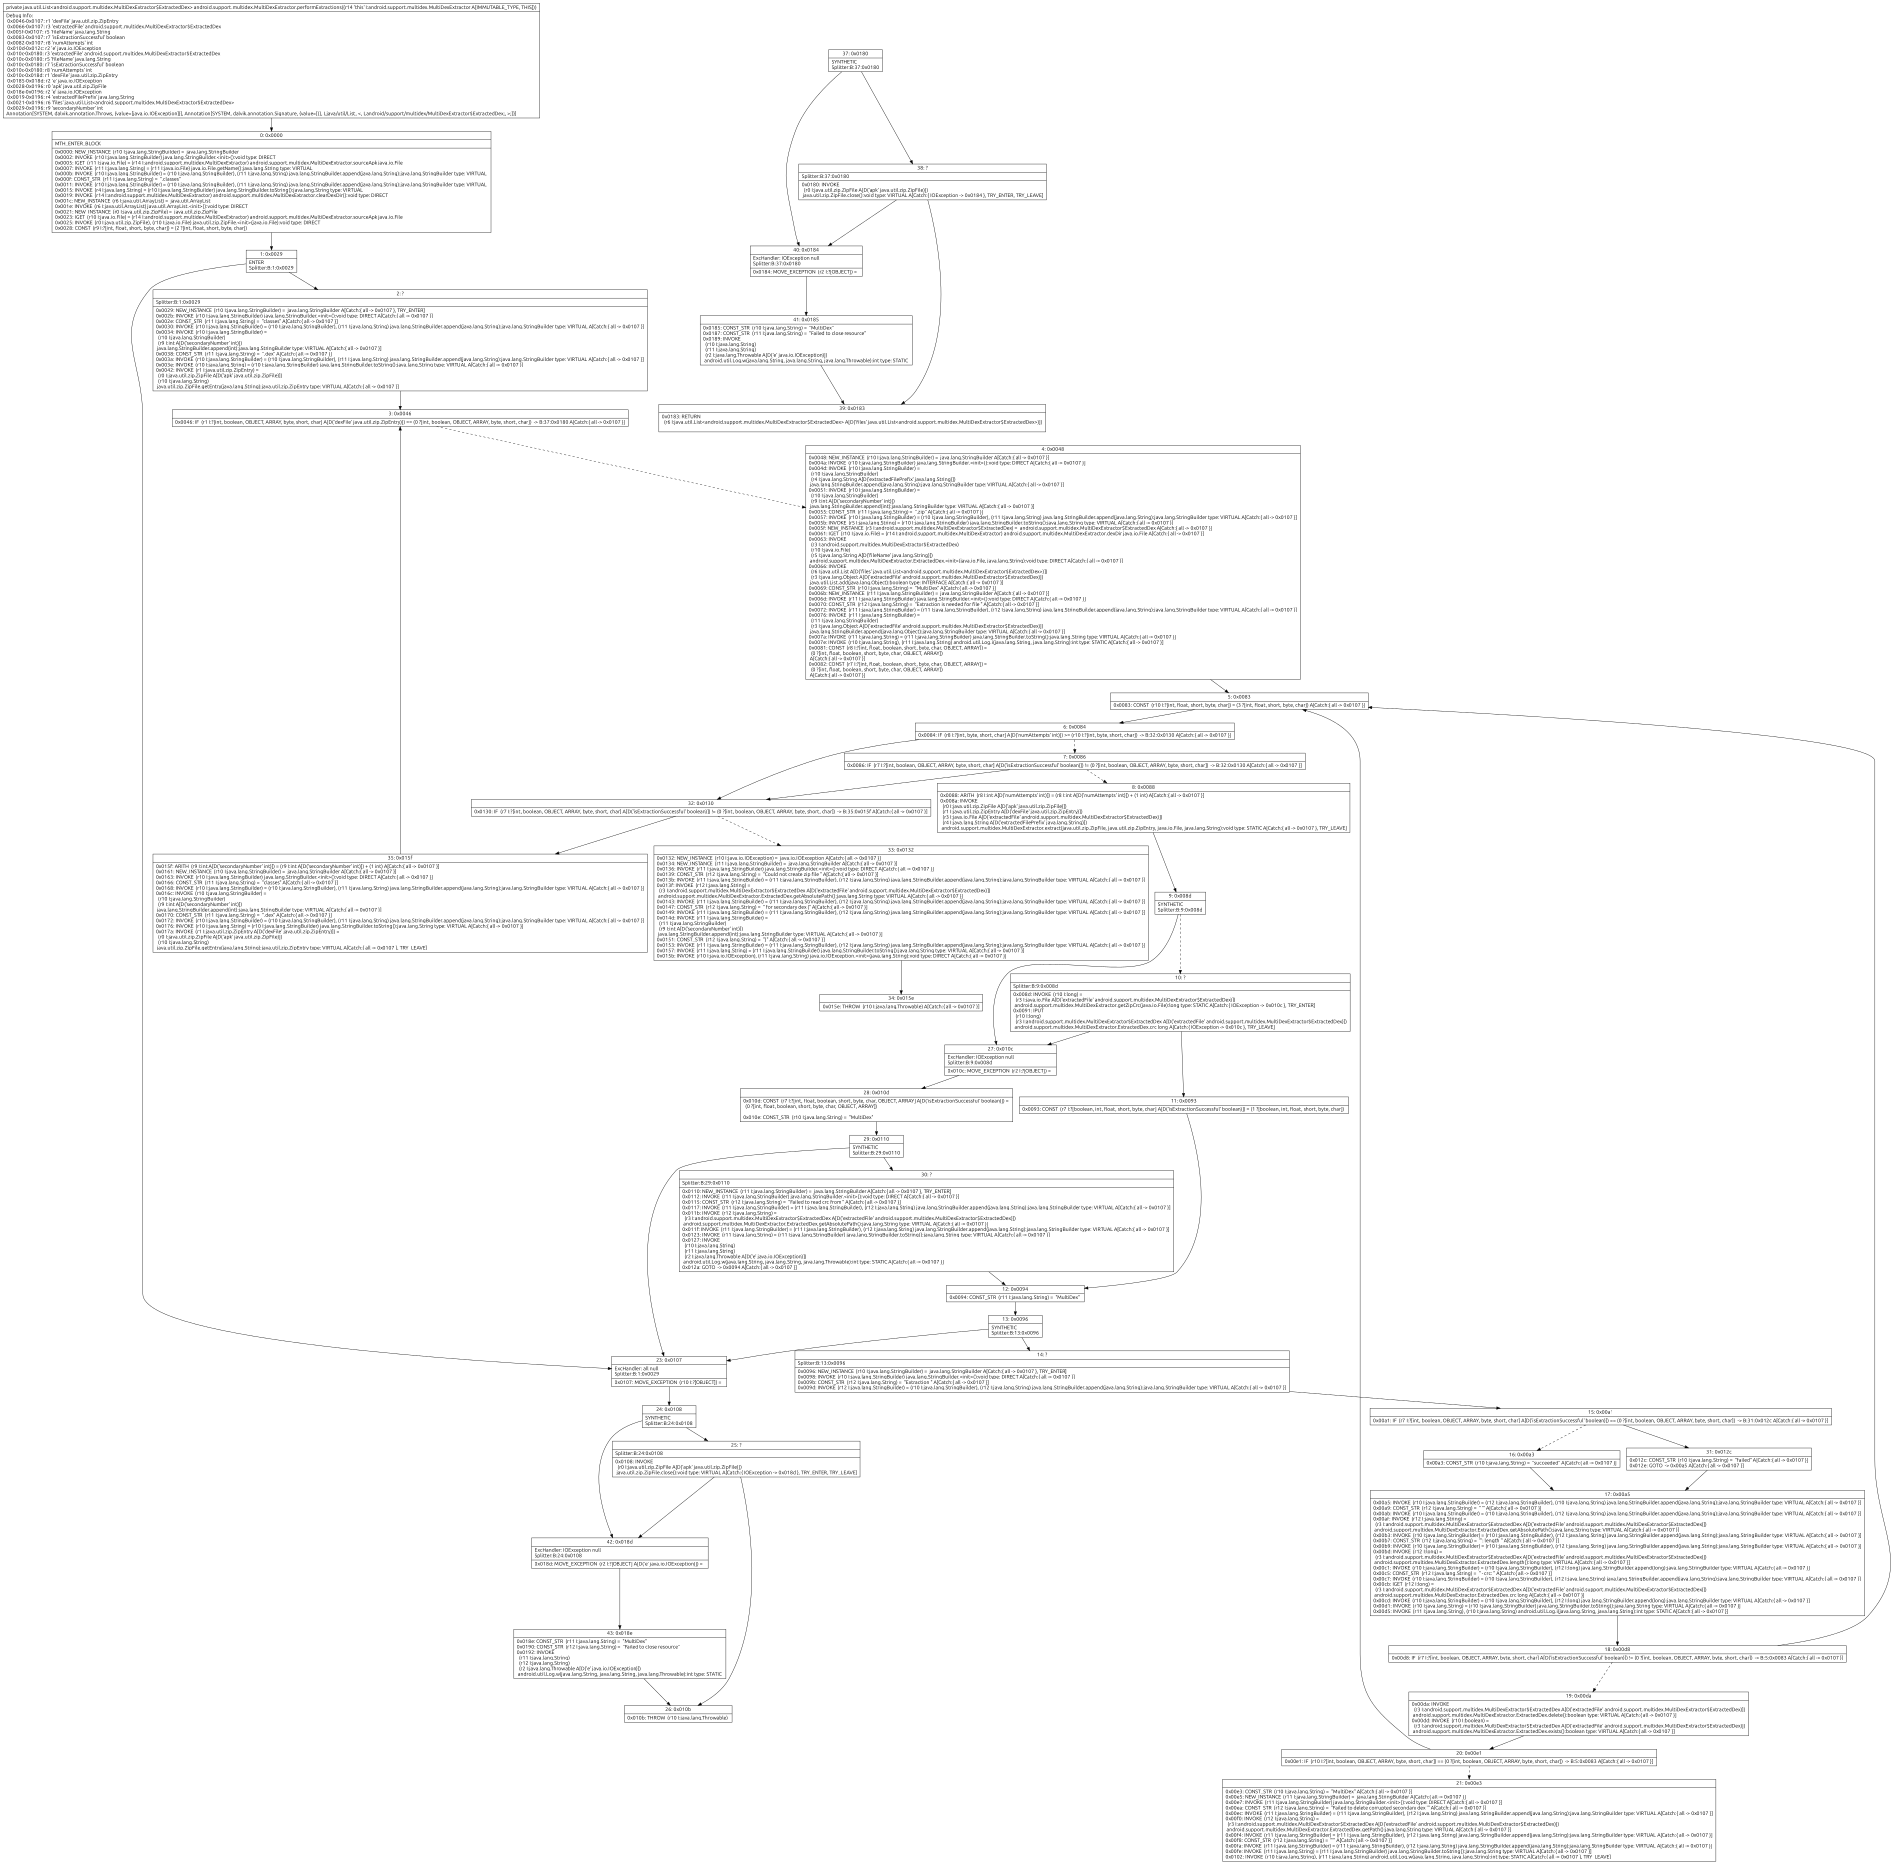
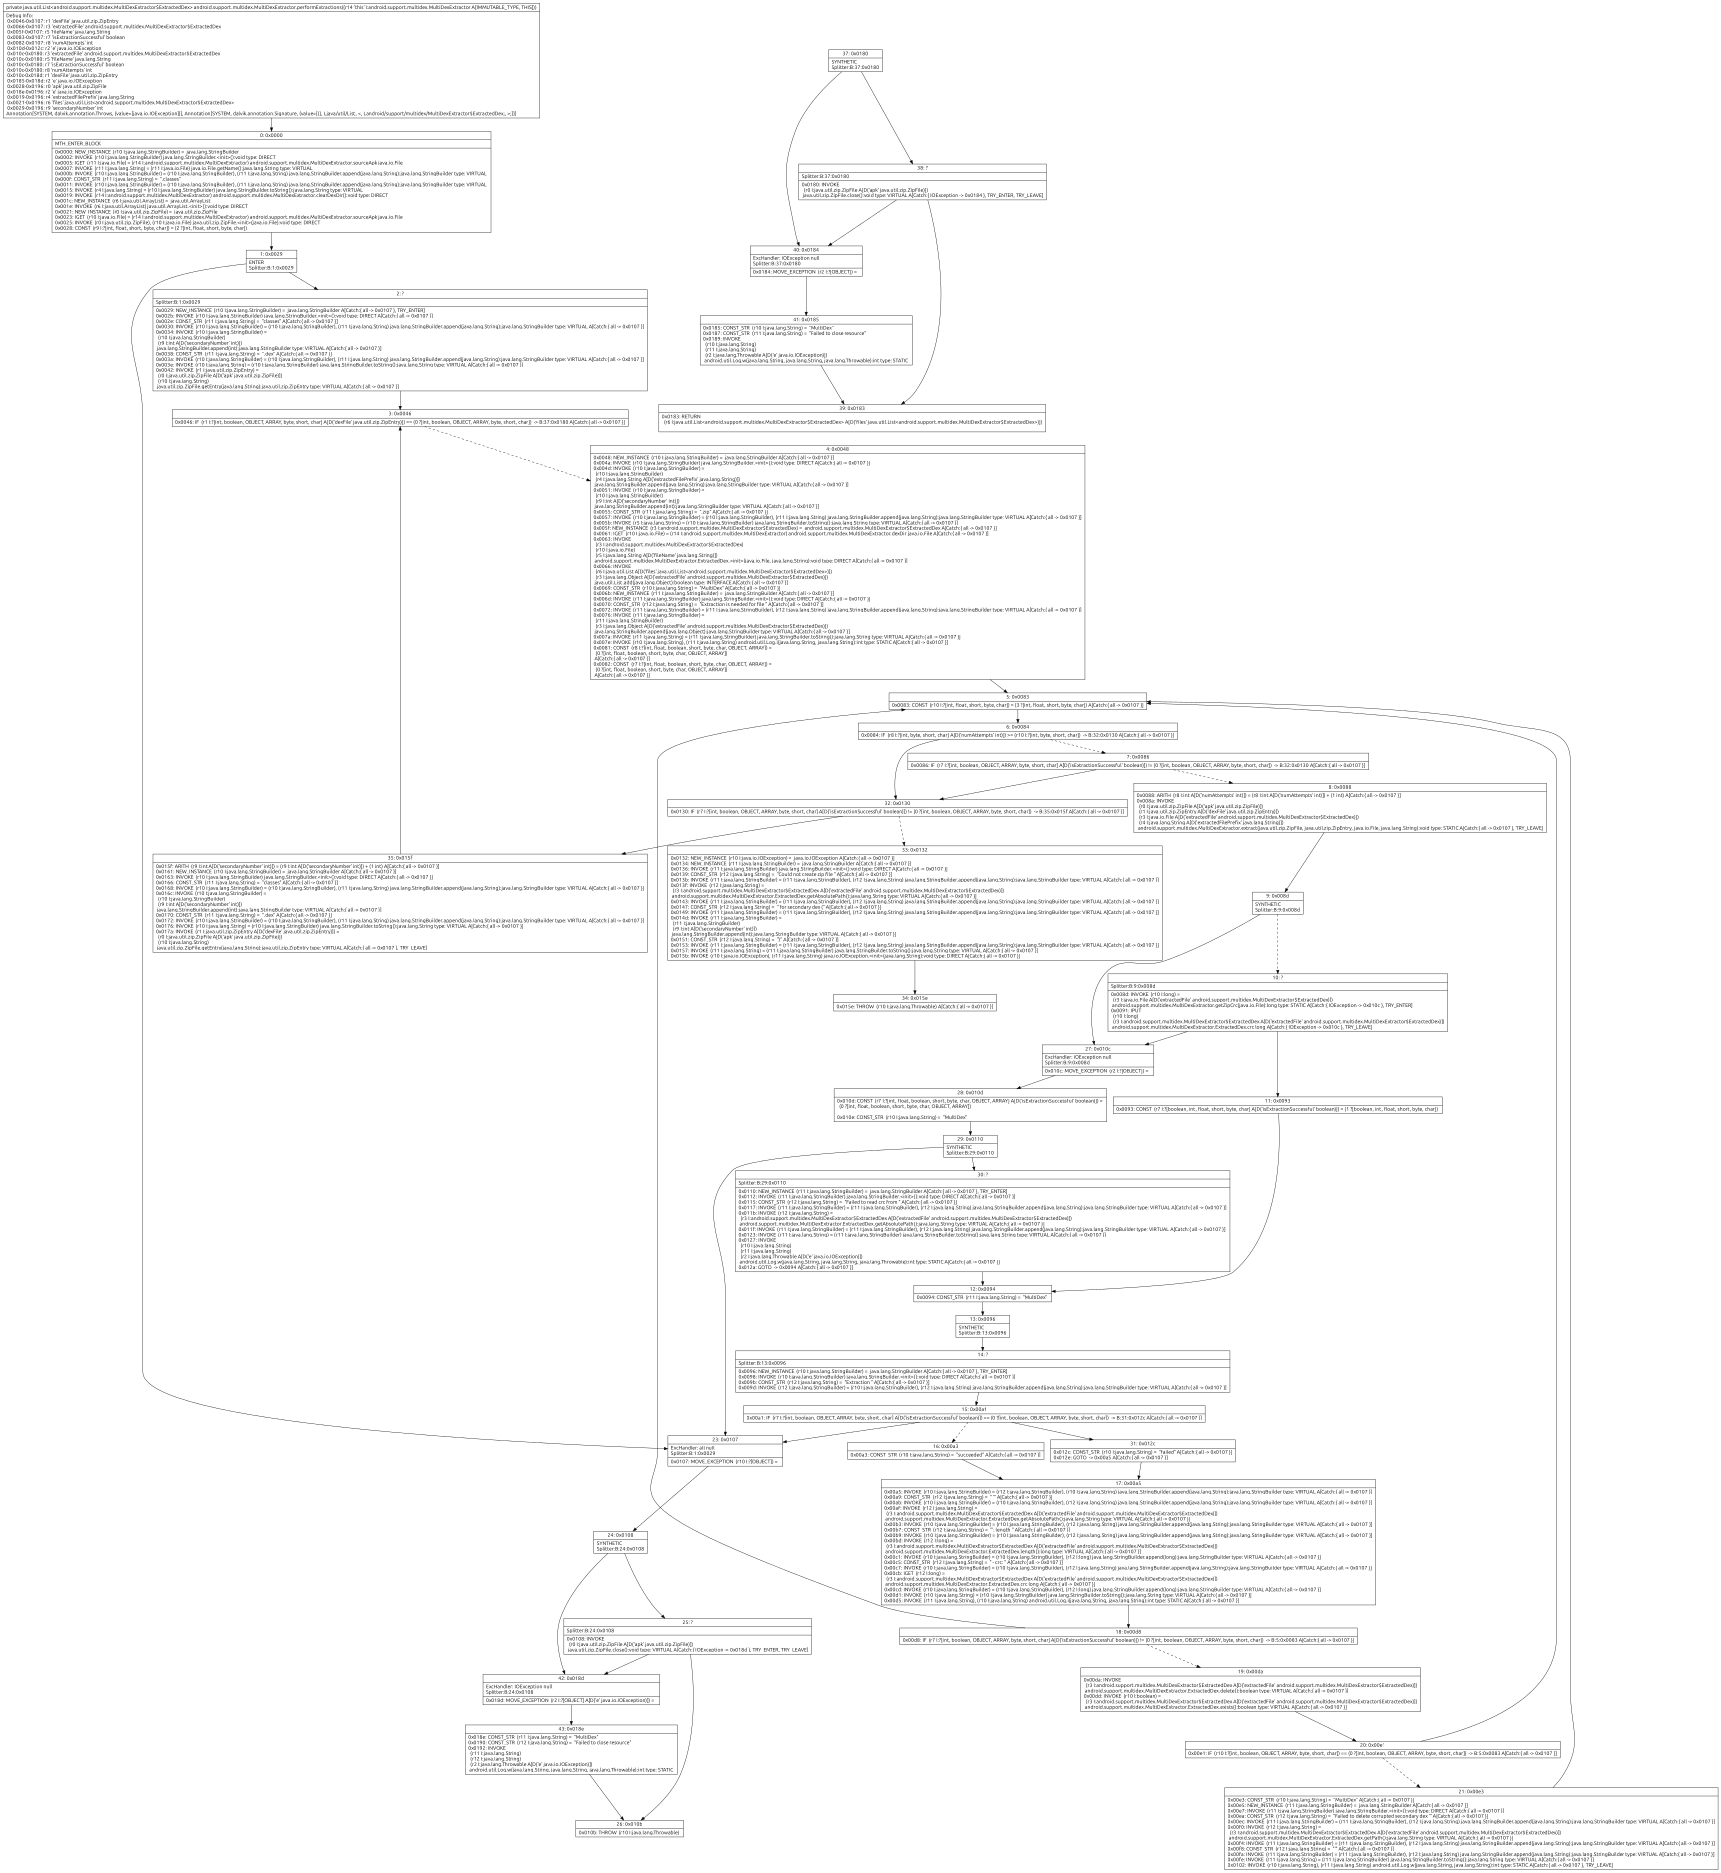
none -> (1570, 1058)
(859, 1342) -> (853, 1432)
